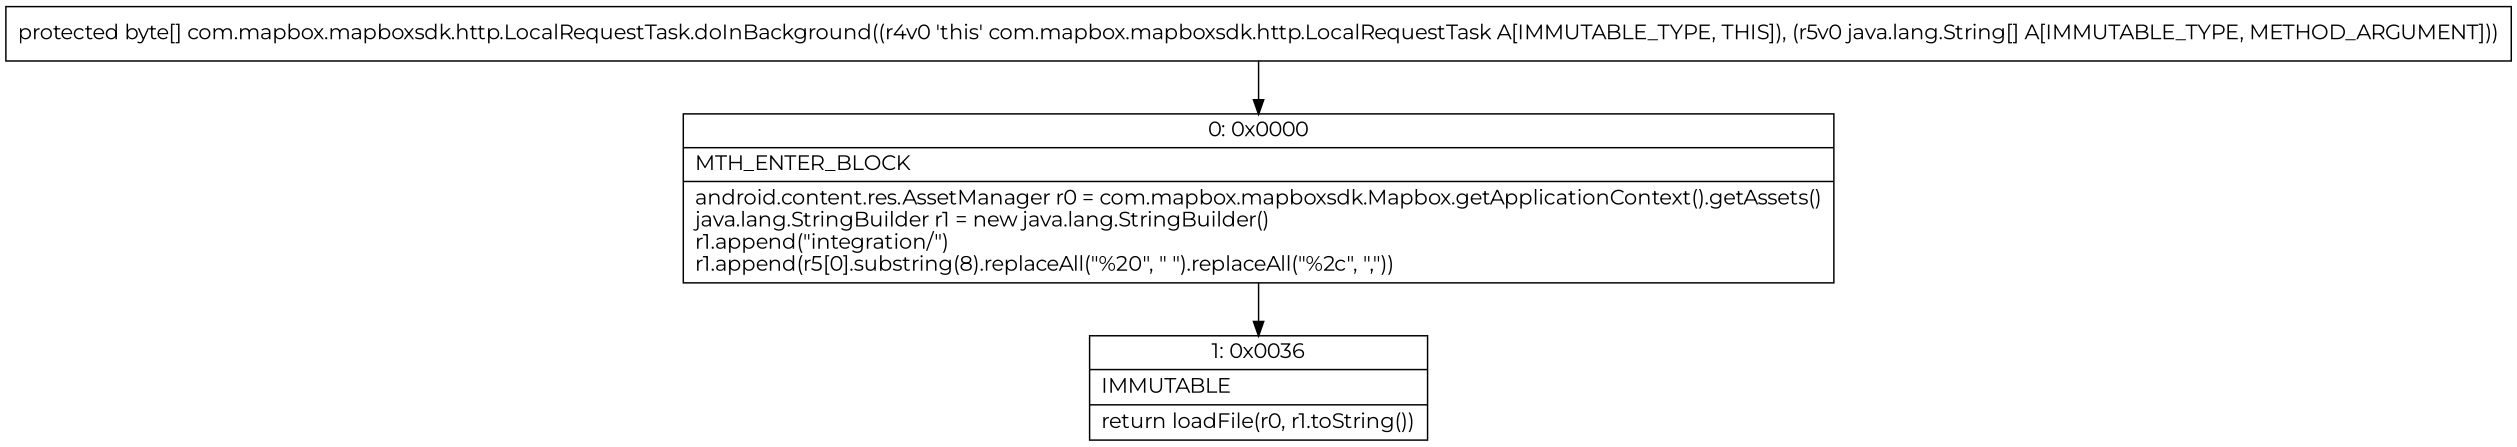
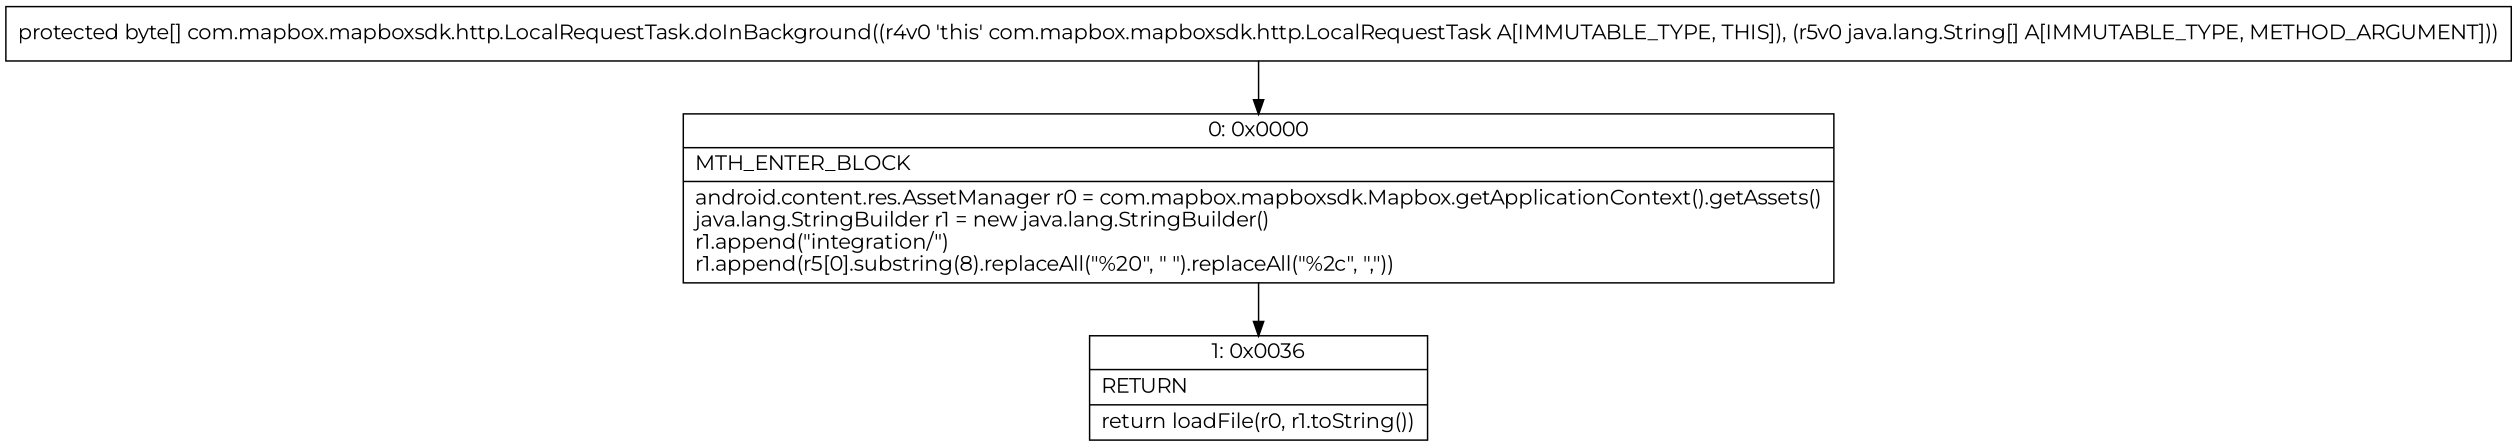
(1166, 386) -> (1145, 386)
